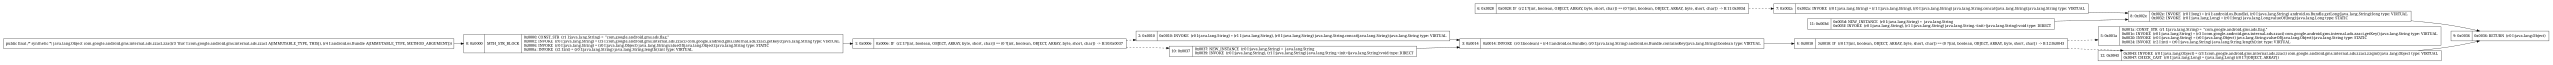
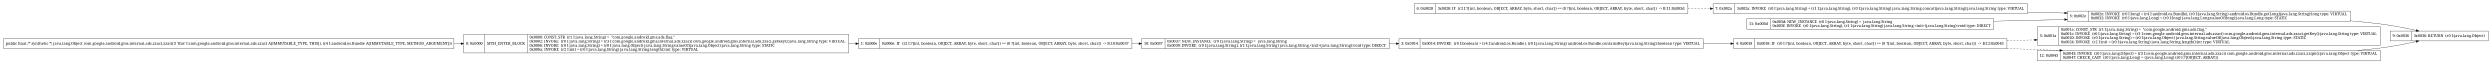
(1293, 36) -> none
(503, 44) -> (506, 44)
(1146, 48) -> (1135, 44)
